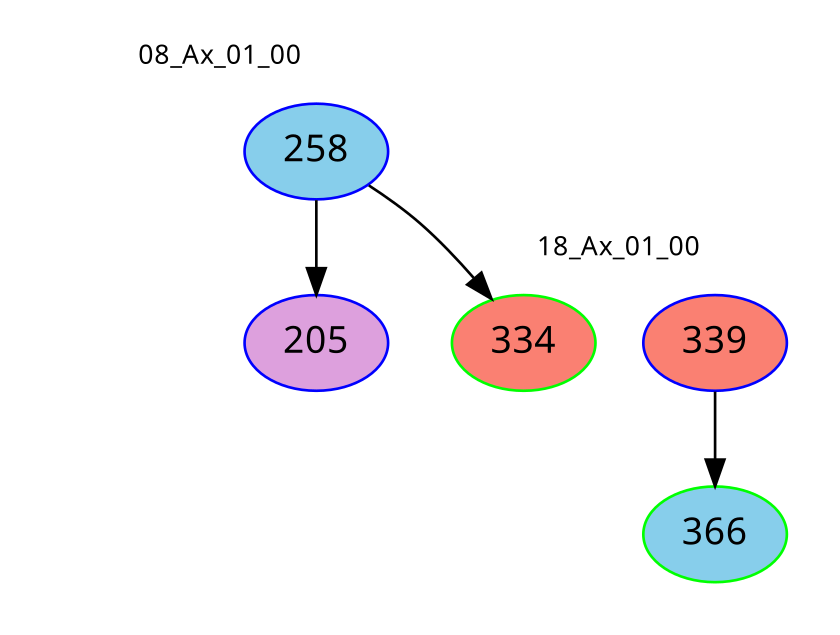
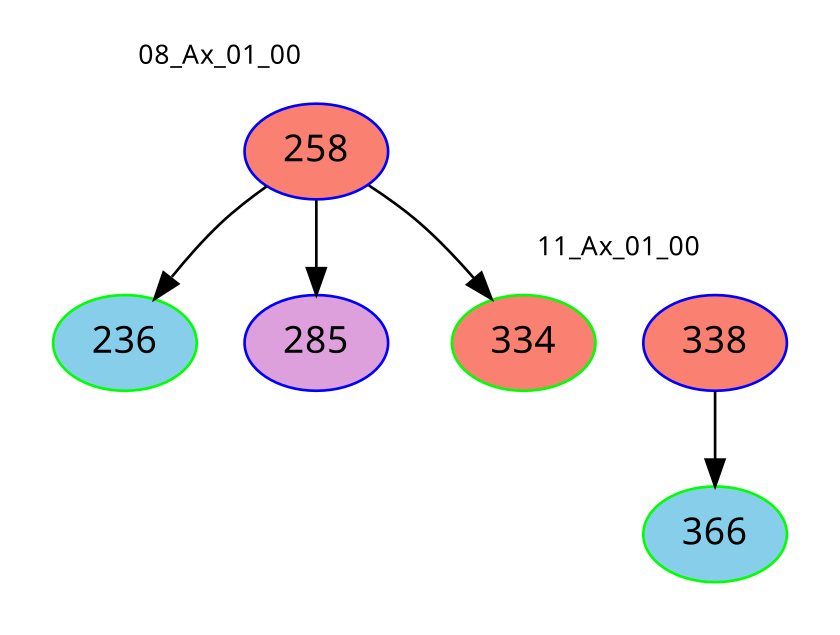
(316, 152) -> (316, 152)
(619, 249) -> (619, 249)
none -> (125, 343)
(316, 343) -> (316, 343)
(715, 343) -> (715, 343)
